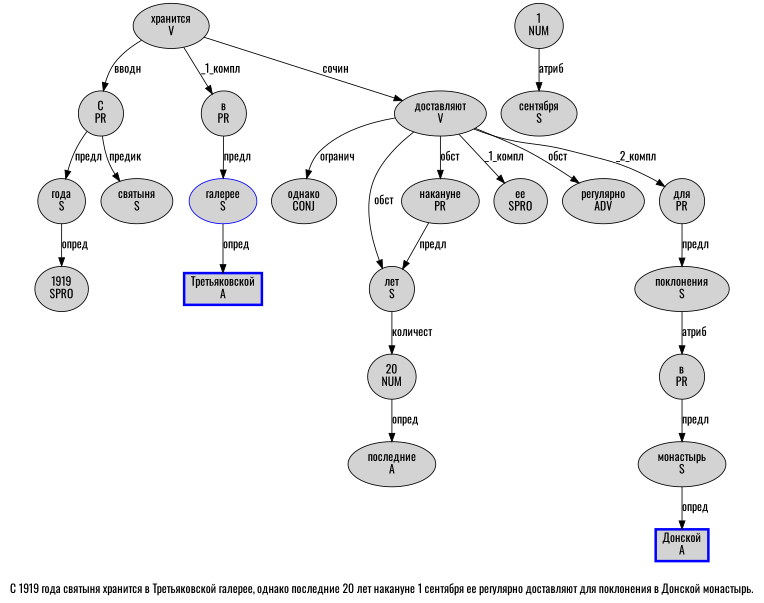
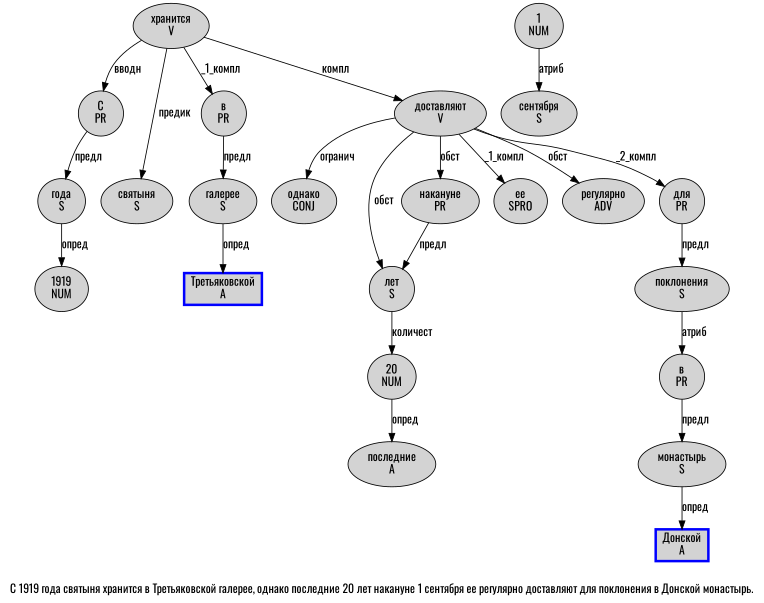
(336, 70) -> (336, 70)
(106, 156) -> (155, 109)
(223, 201) -> (223, 201)
(62, 289) -> (62, 289)
